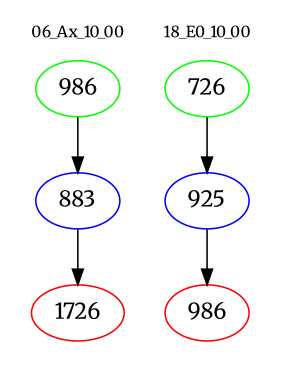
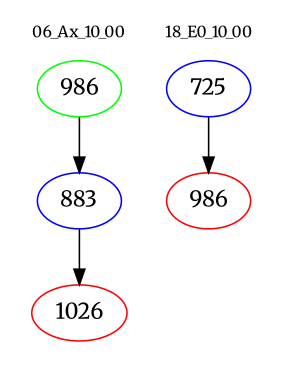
(207, 89) -> none
(207, 201) -> (209, 89)
(78, 313) -> (79, 313)
